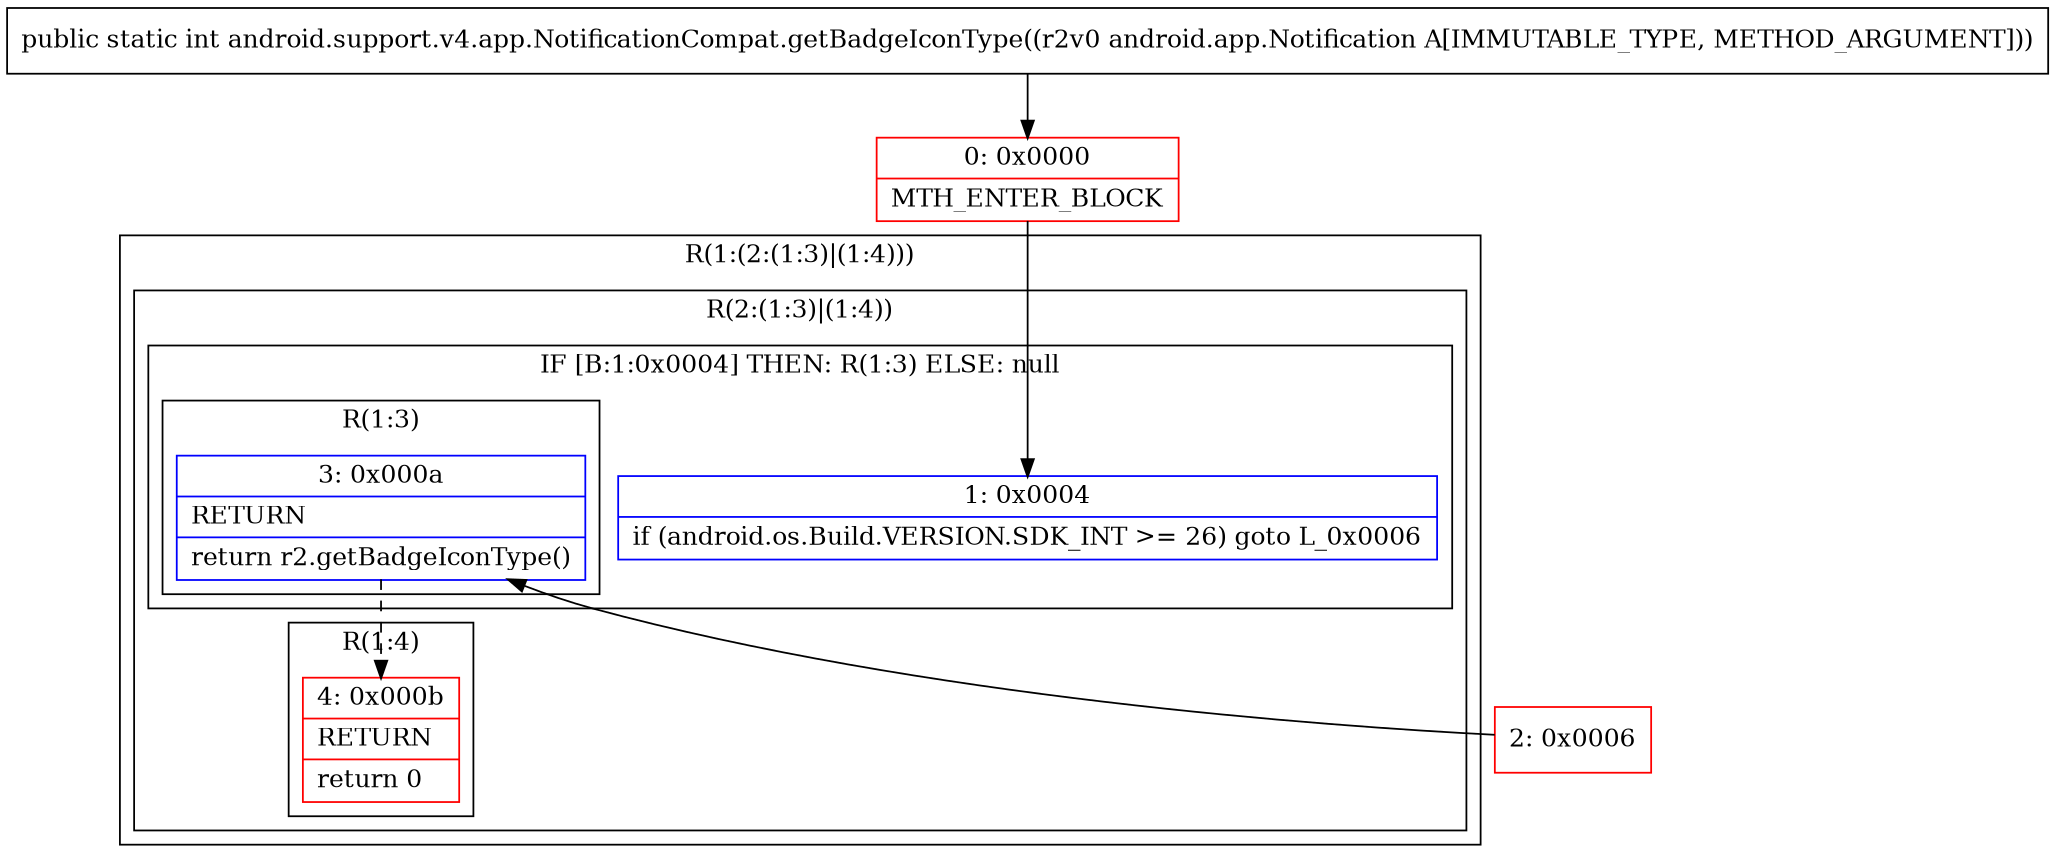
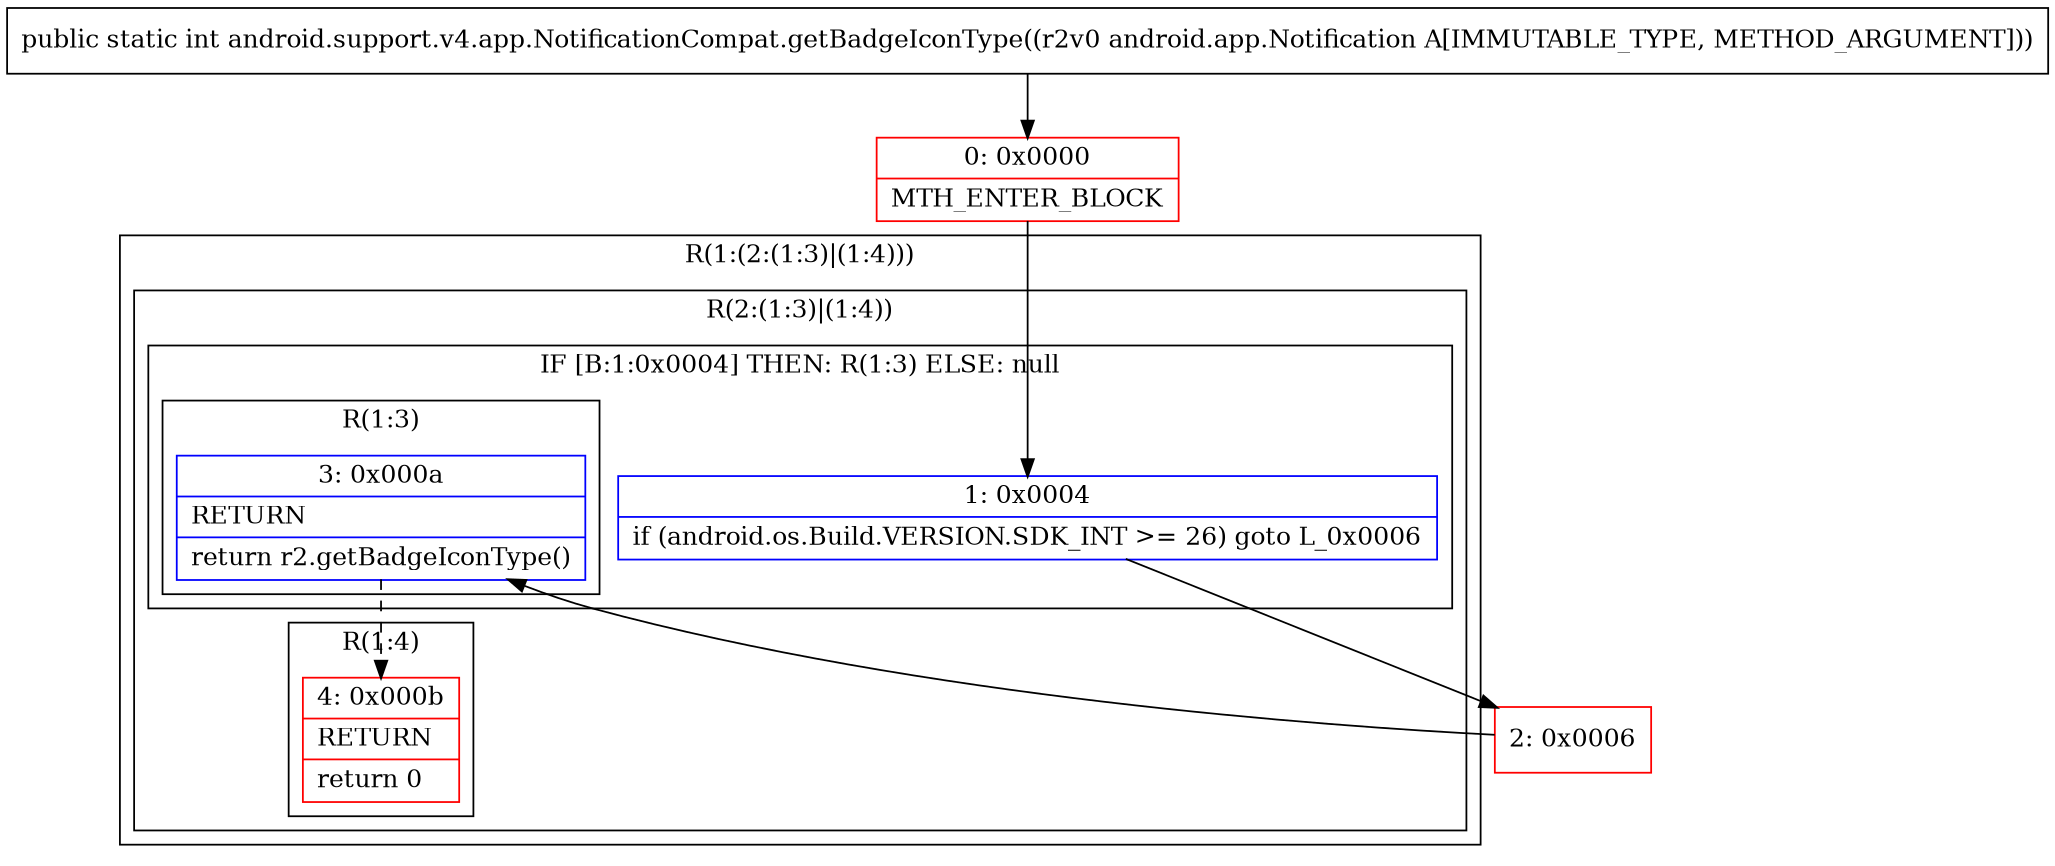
none -> (1303, 630)
